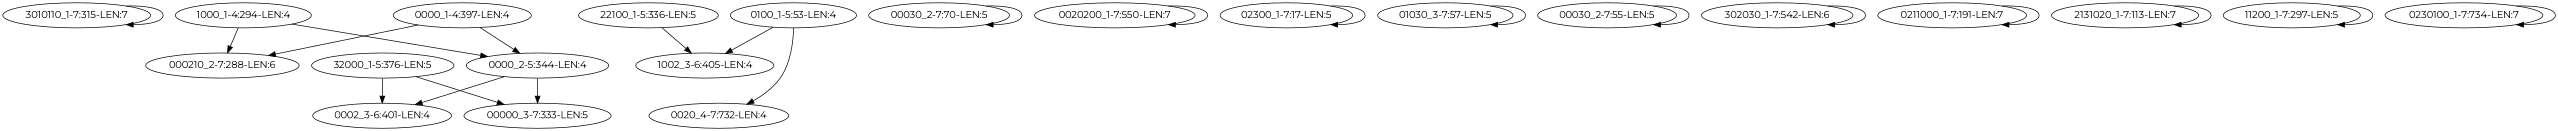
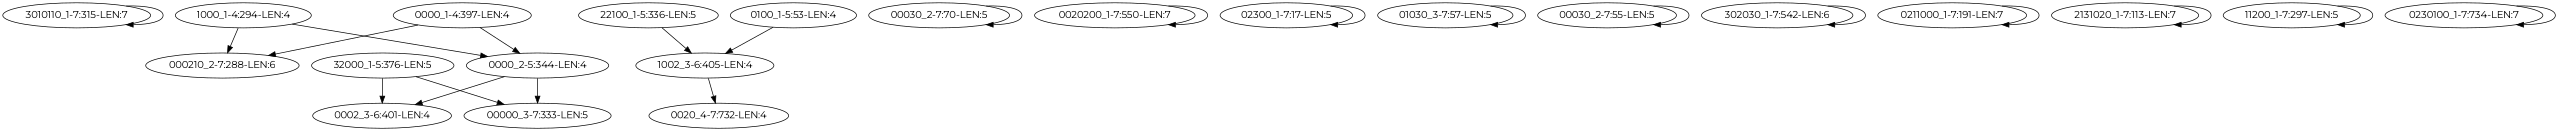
(785, 71) -> (711, 87)
